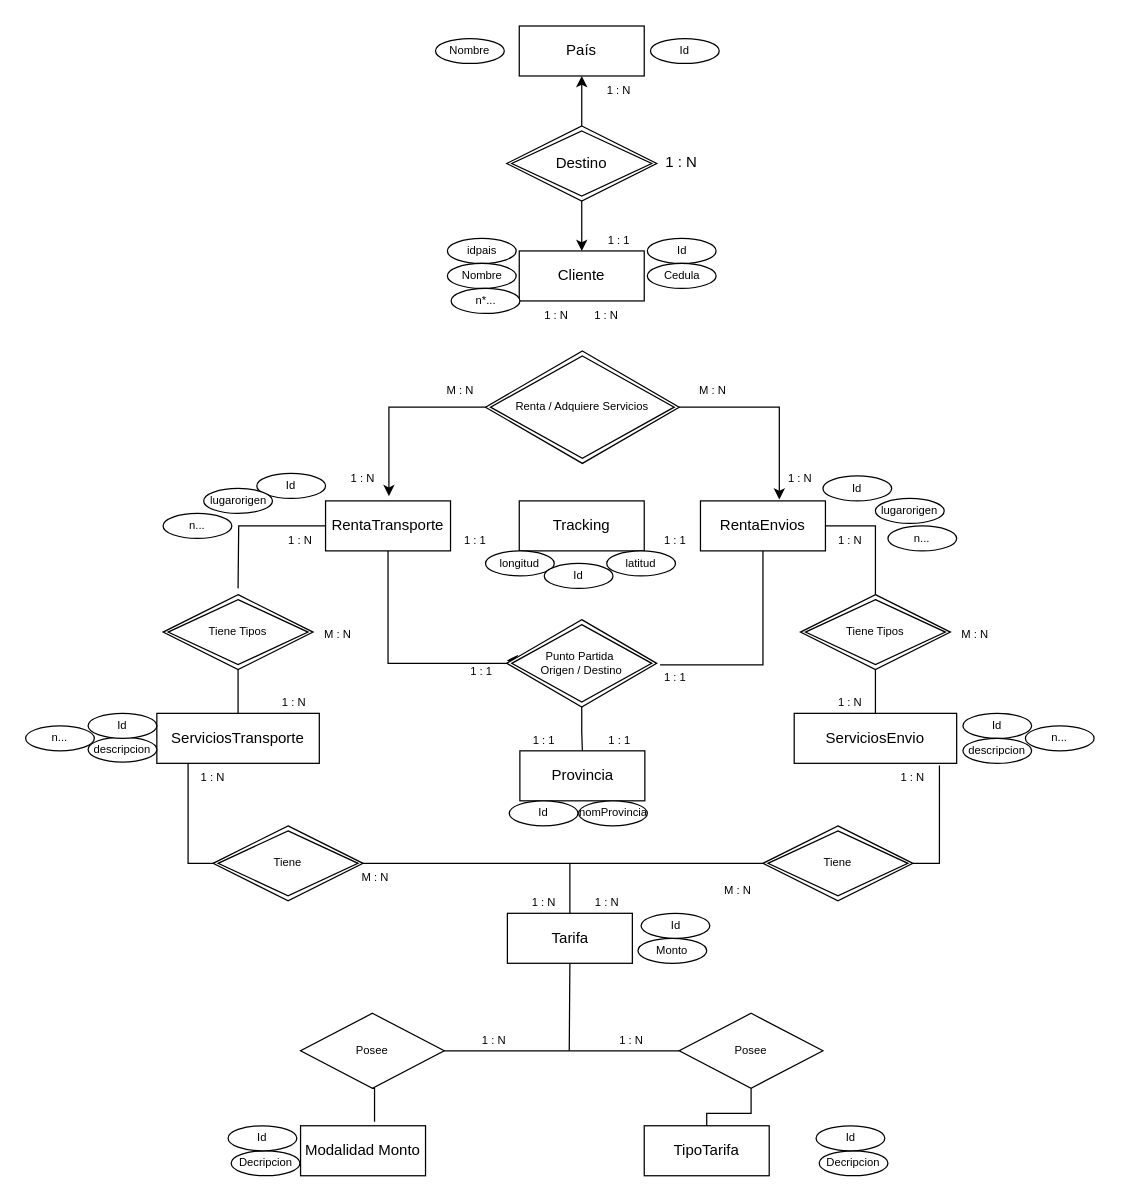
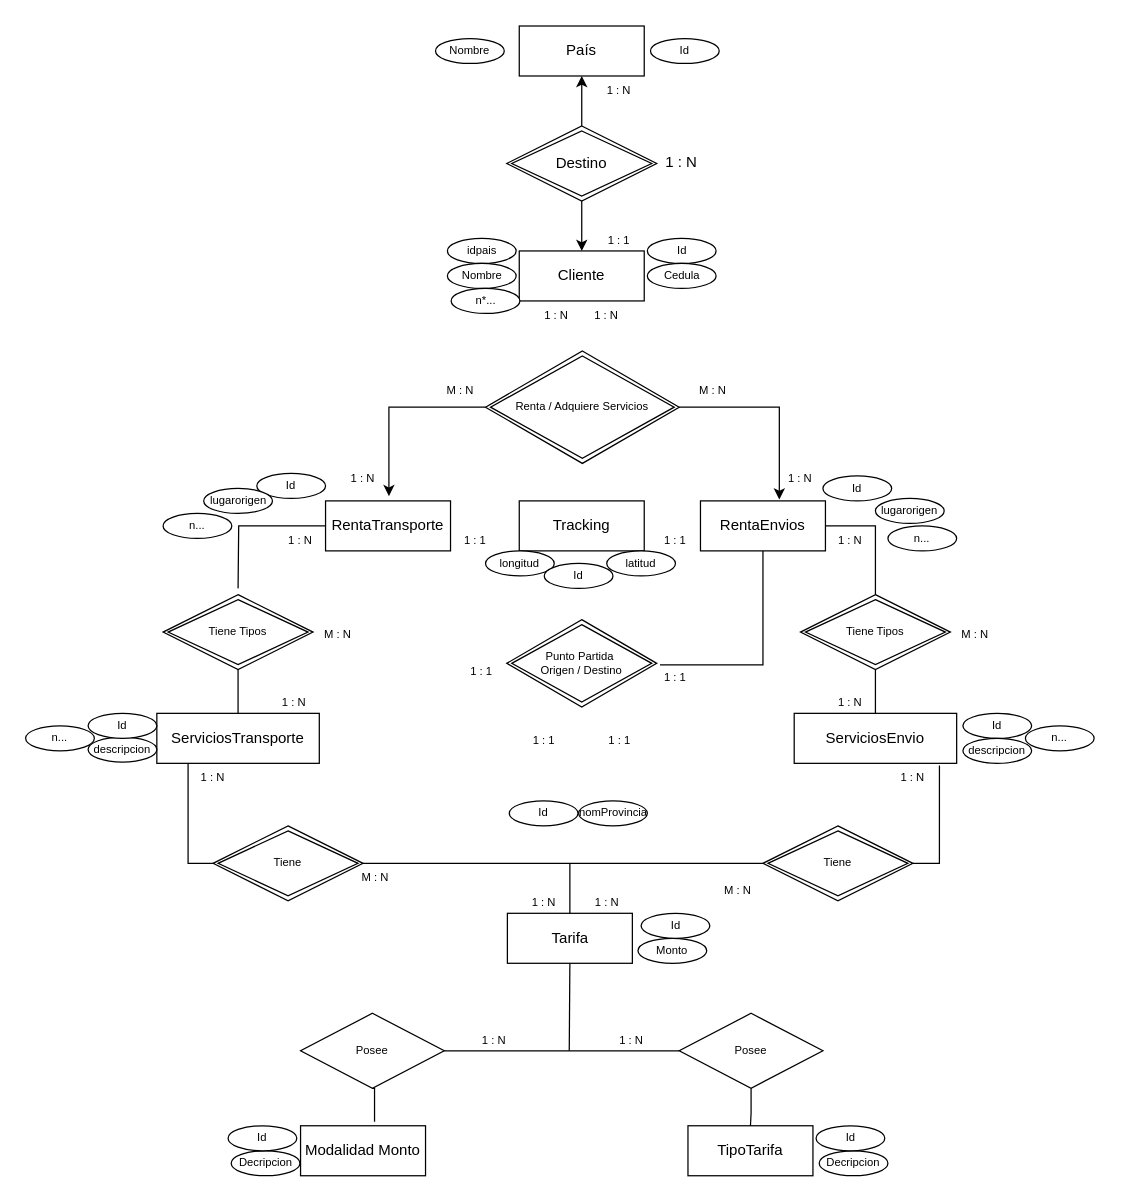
(391, 663) -> none
(582, 728) -> none
(583, 776) -> none
(707, 1151) -> (751, 1151)
